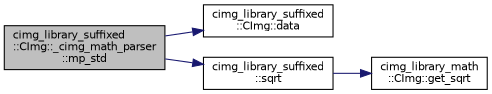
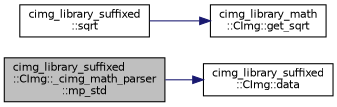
(179, 61) -> none
